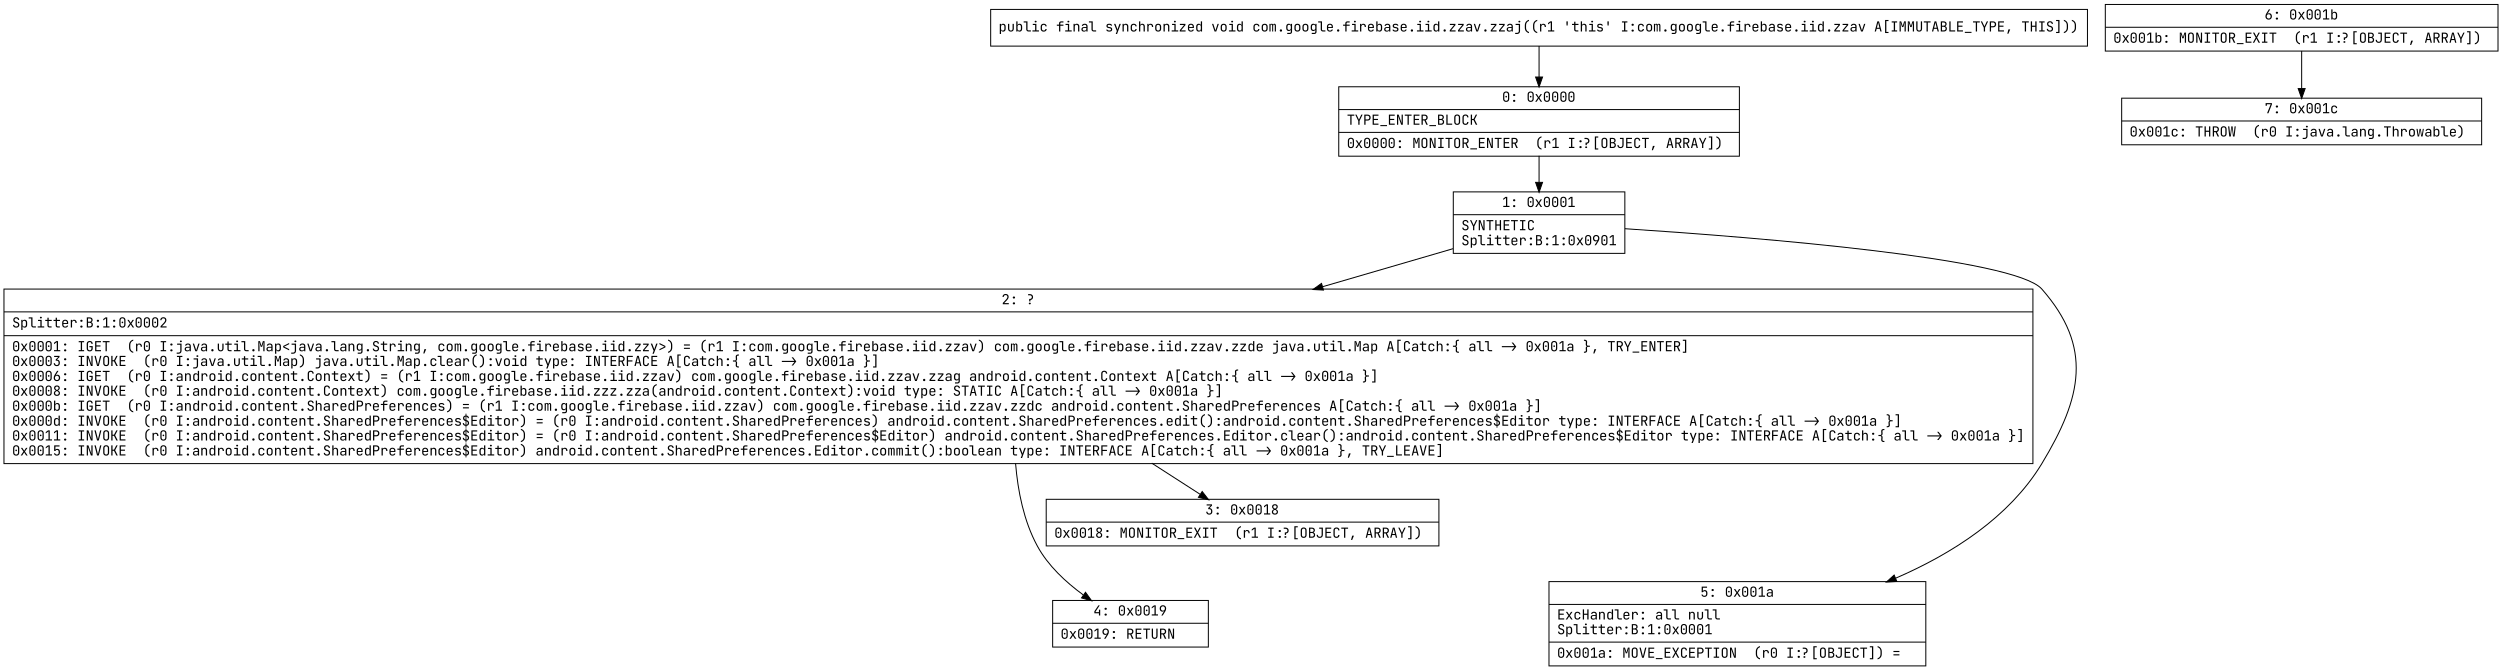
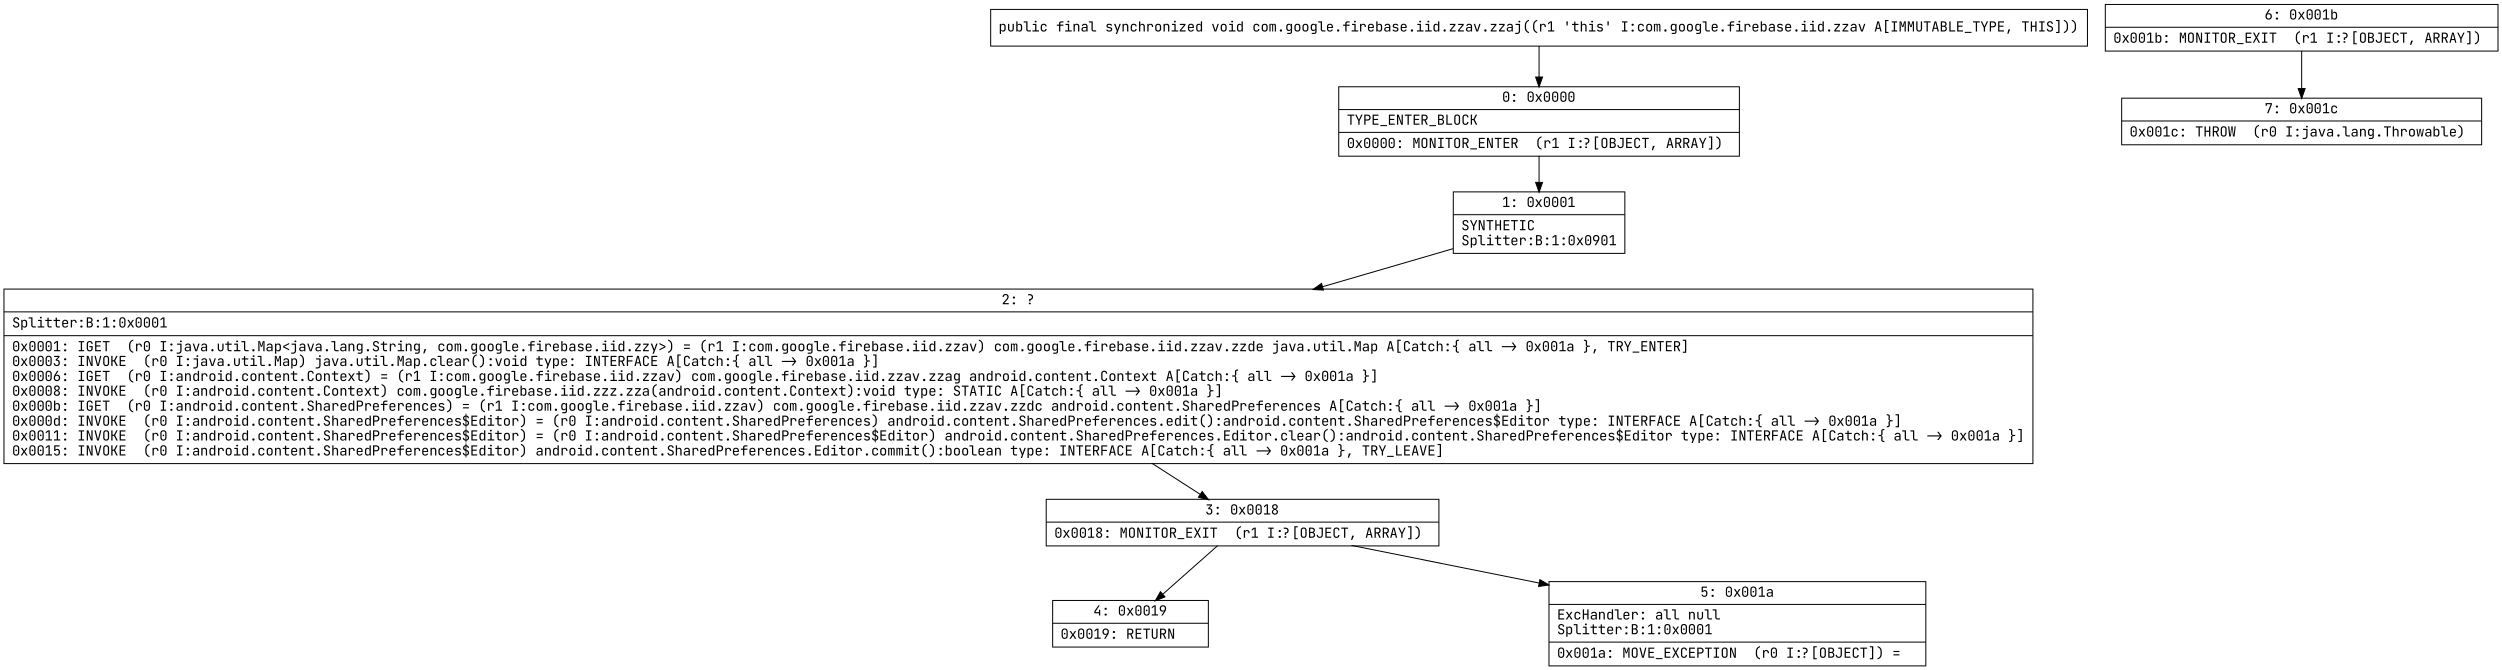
(2022, 278) -> (1445, 564)
(90, 323) -> (90, 323)
(1033, 538) -> (1190, 570)
